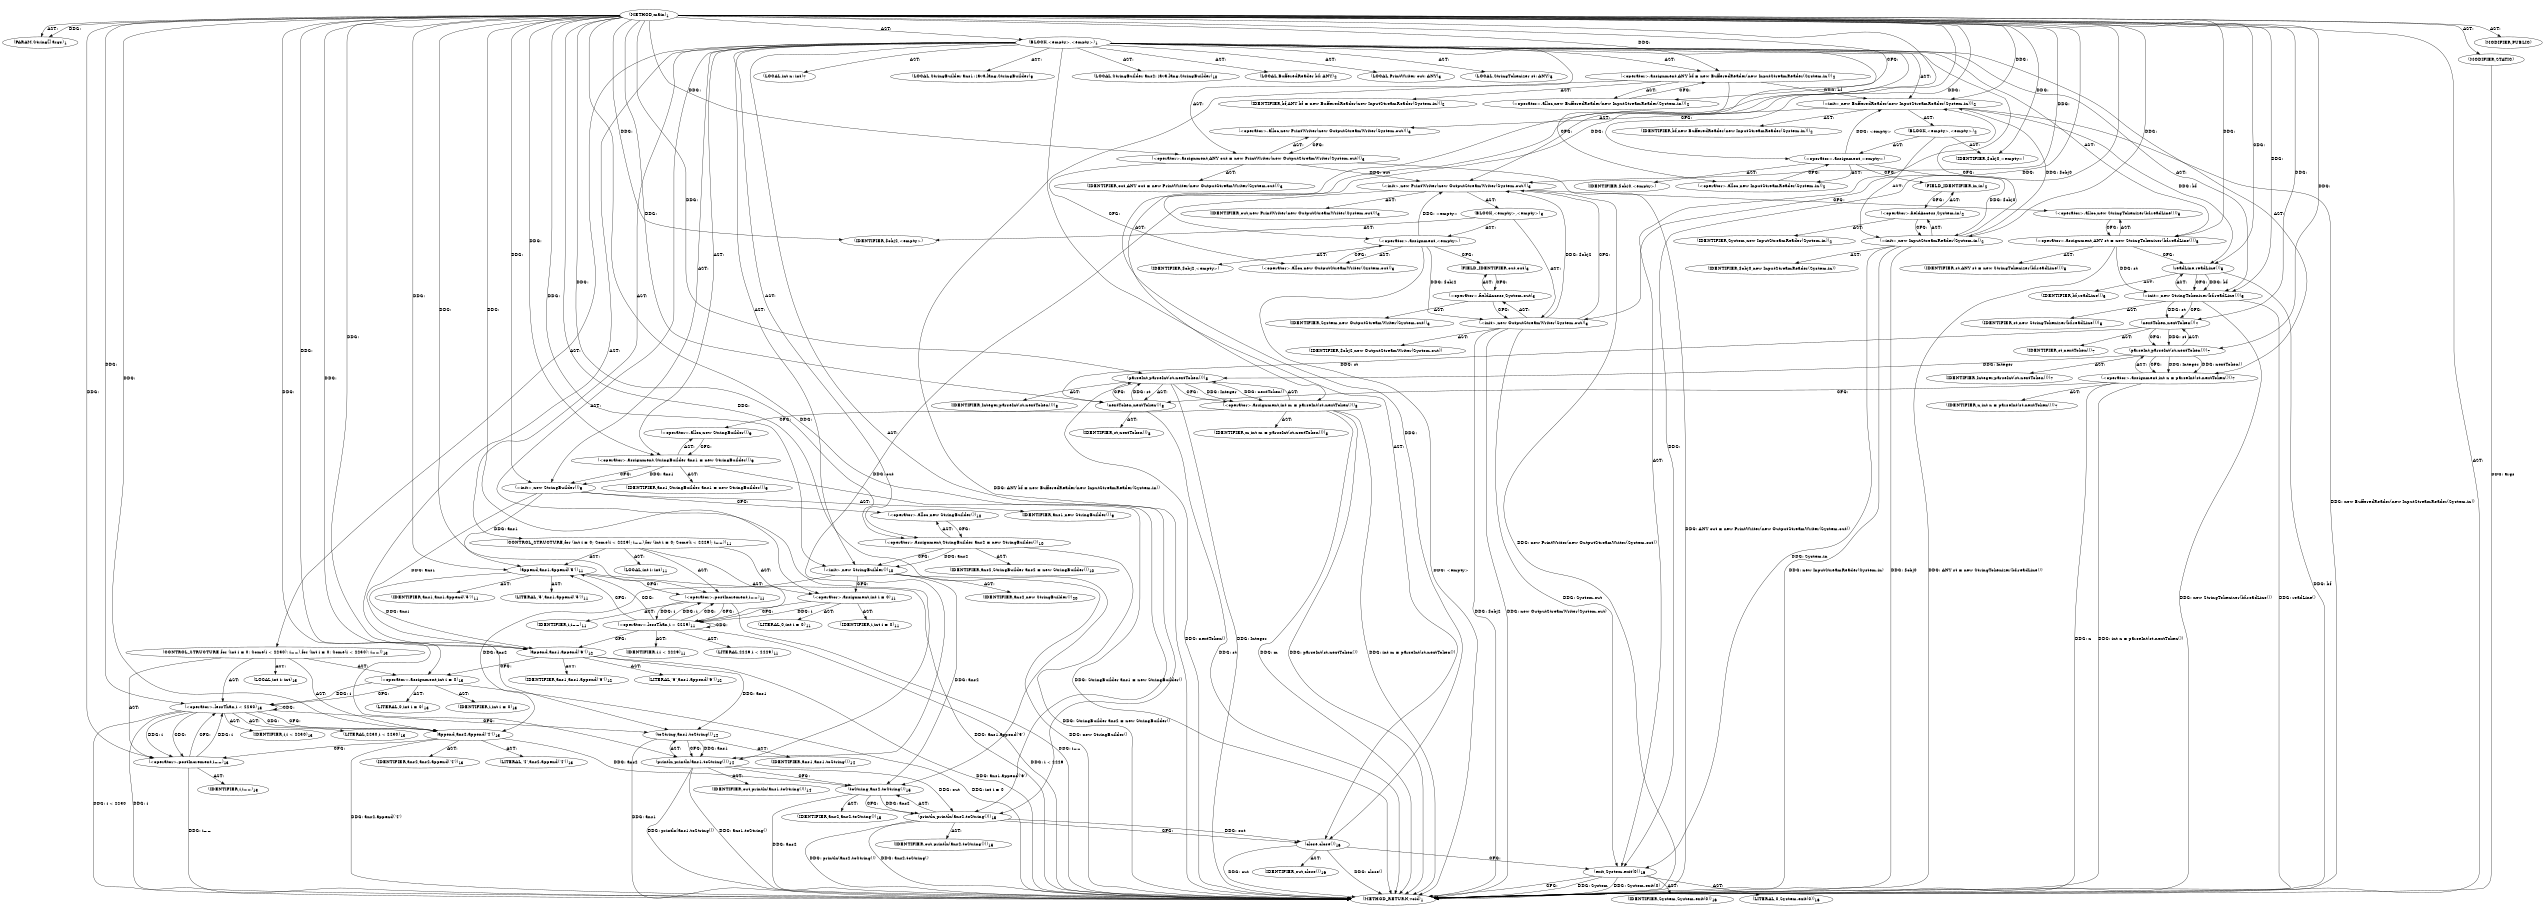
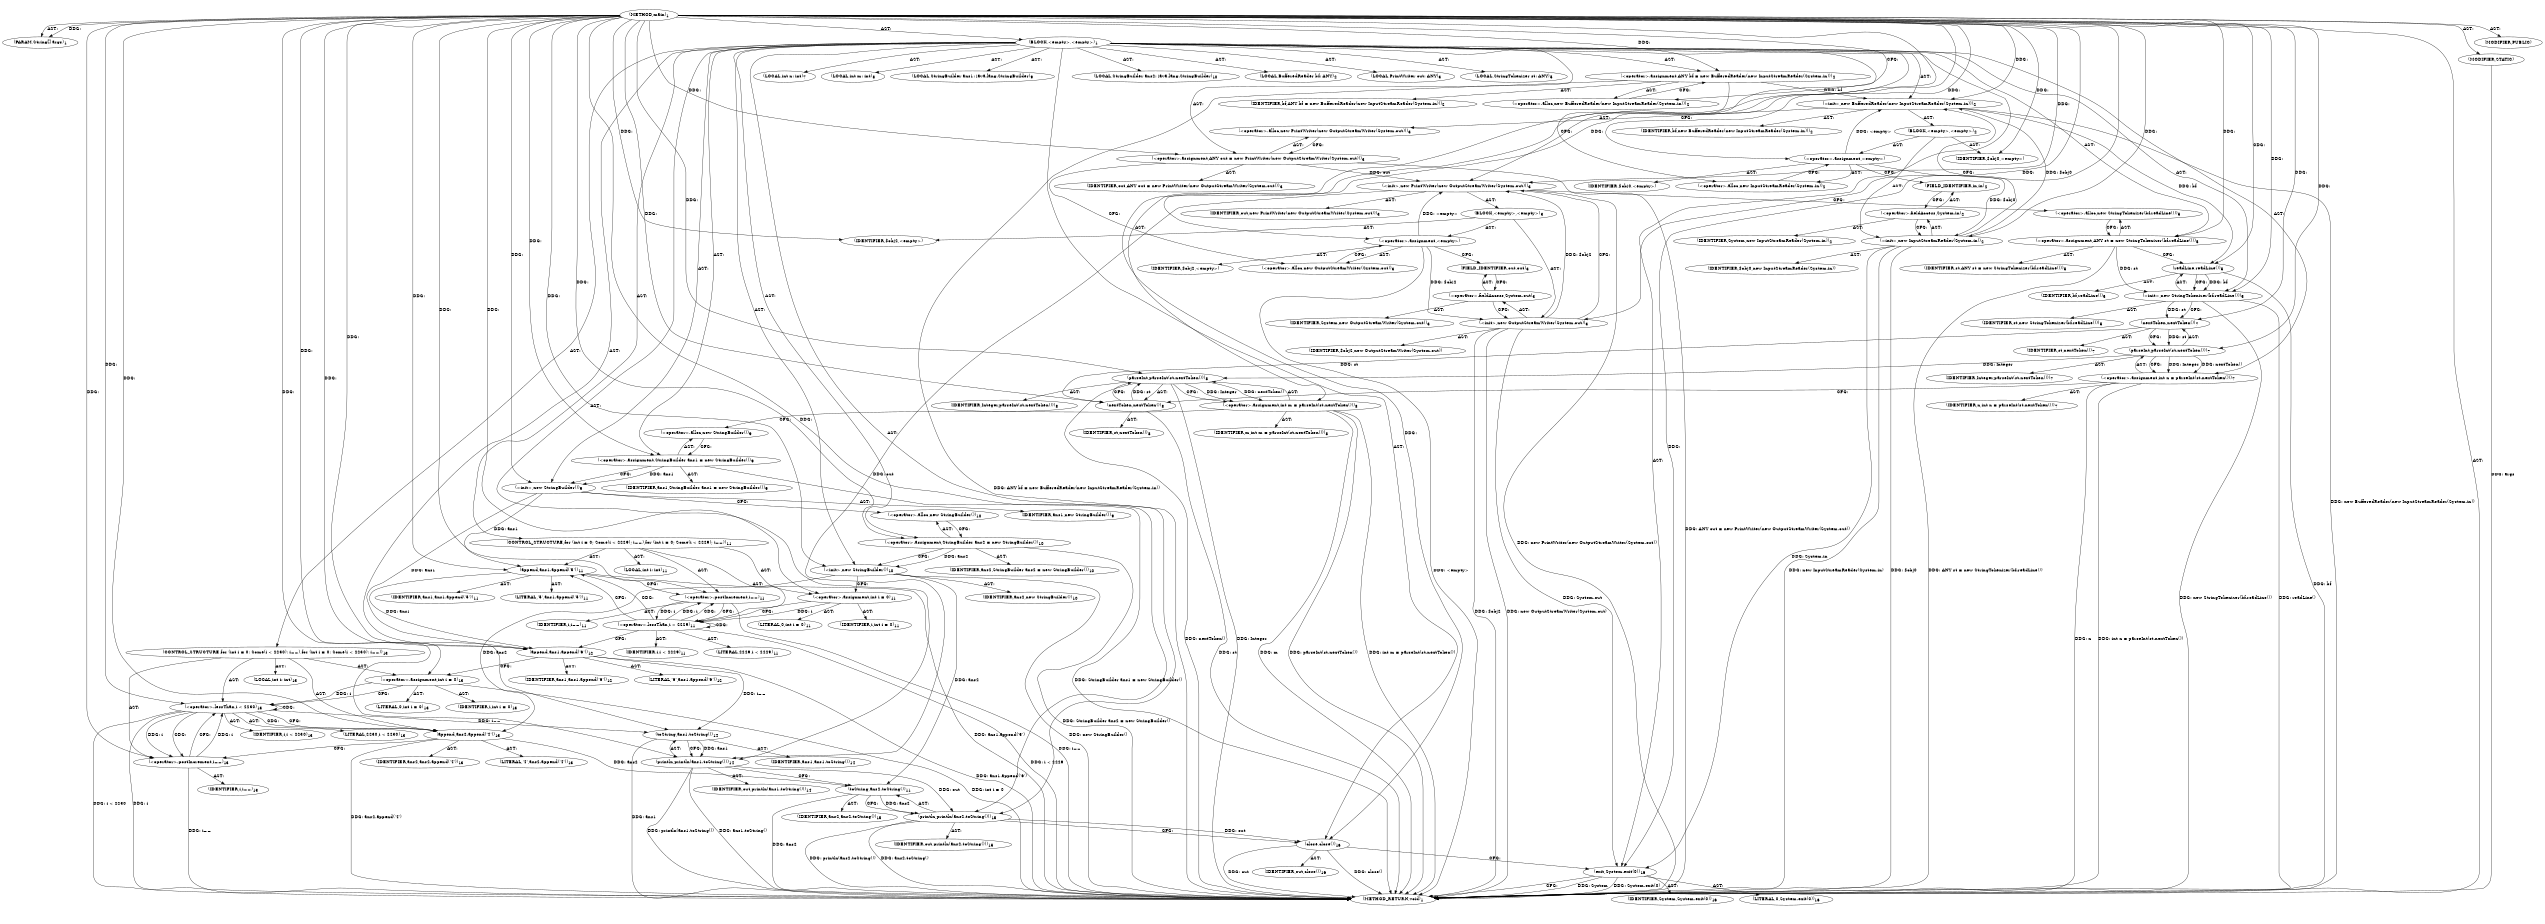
none -> (853, 77)
(808, 464) -> none
(1075, 597) -> (1075, 597)
(755, 694) -> (755, 694)
(490, 721) -> (490, 721)
(908, 789) -> (908, 789)
